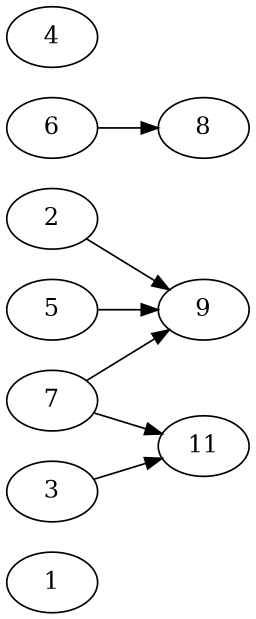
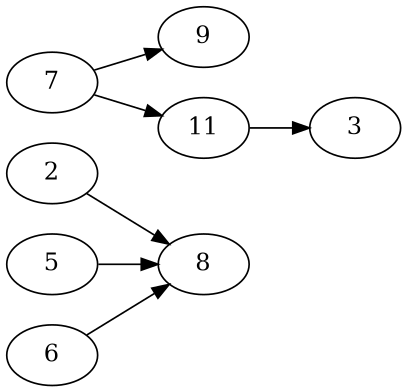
(52, 37) -> none
(121, 260) -> (121, 214)
(120, 310) -> (120, 264)
(120, 471) -> (271, 128)
(52, 582) -> none
